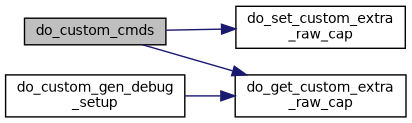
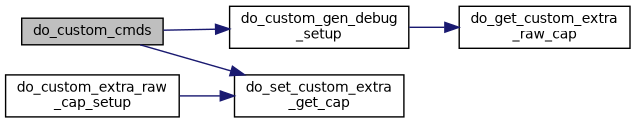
(321, 27) -> (319, 96)
(188, 58) -> (190, 30)
none -> (92, 96)
